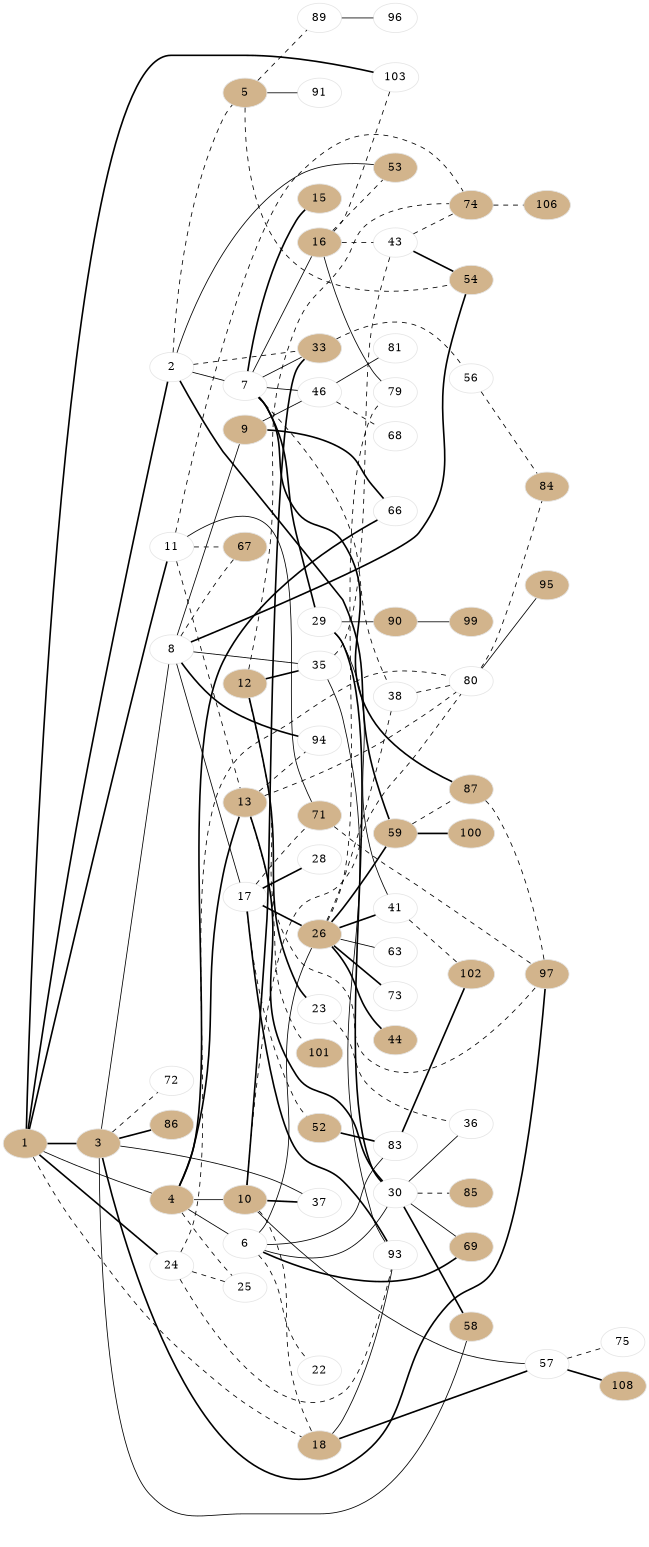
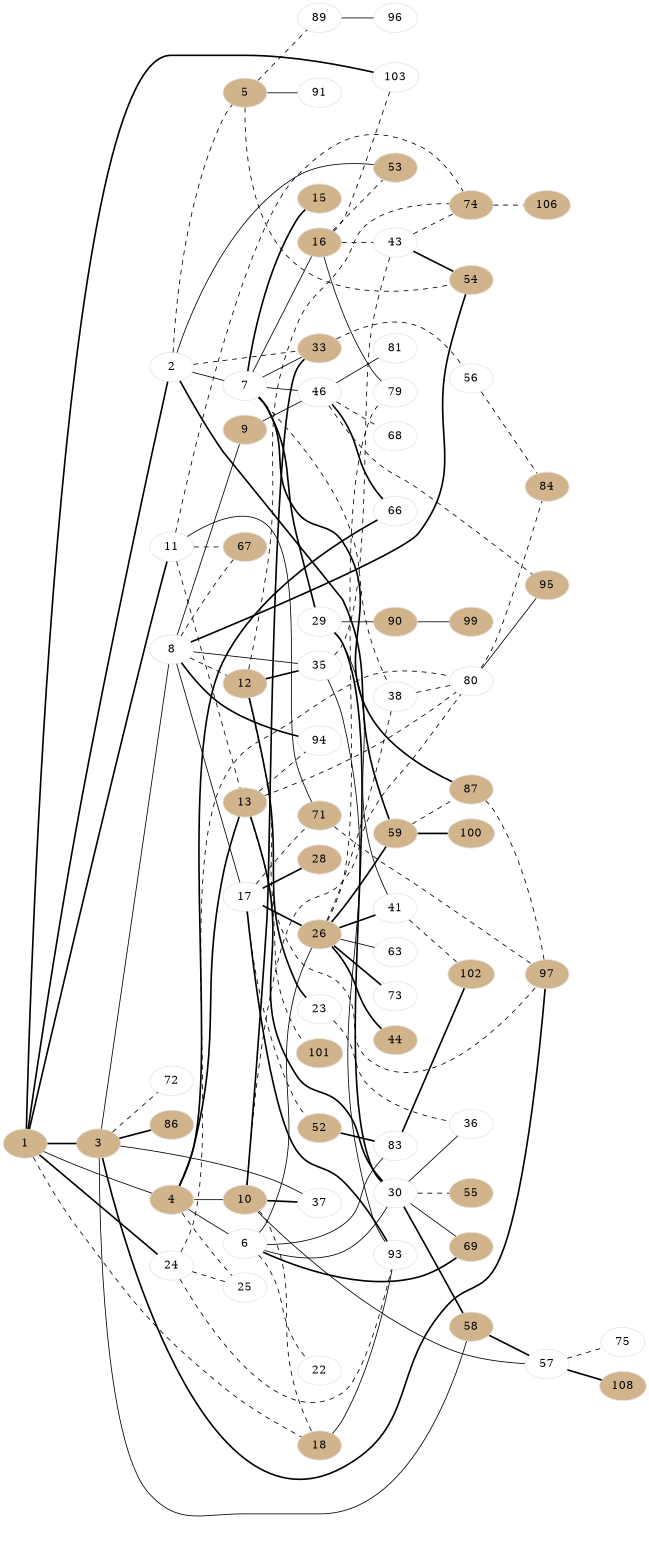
(337, 446) -> (357, 452)
none -> (426, 494)
none -> (212, 668)
(320, 860) -> (320, 860)
(471, 1193) -> (471, 1193)
(433, 1405) -> (509, 1345)
